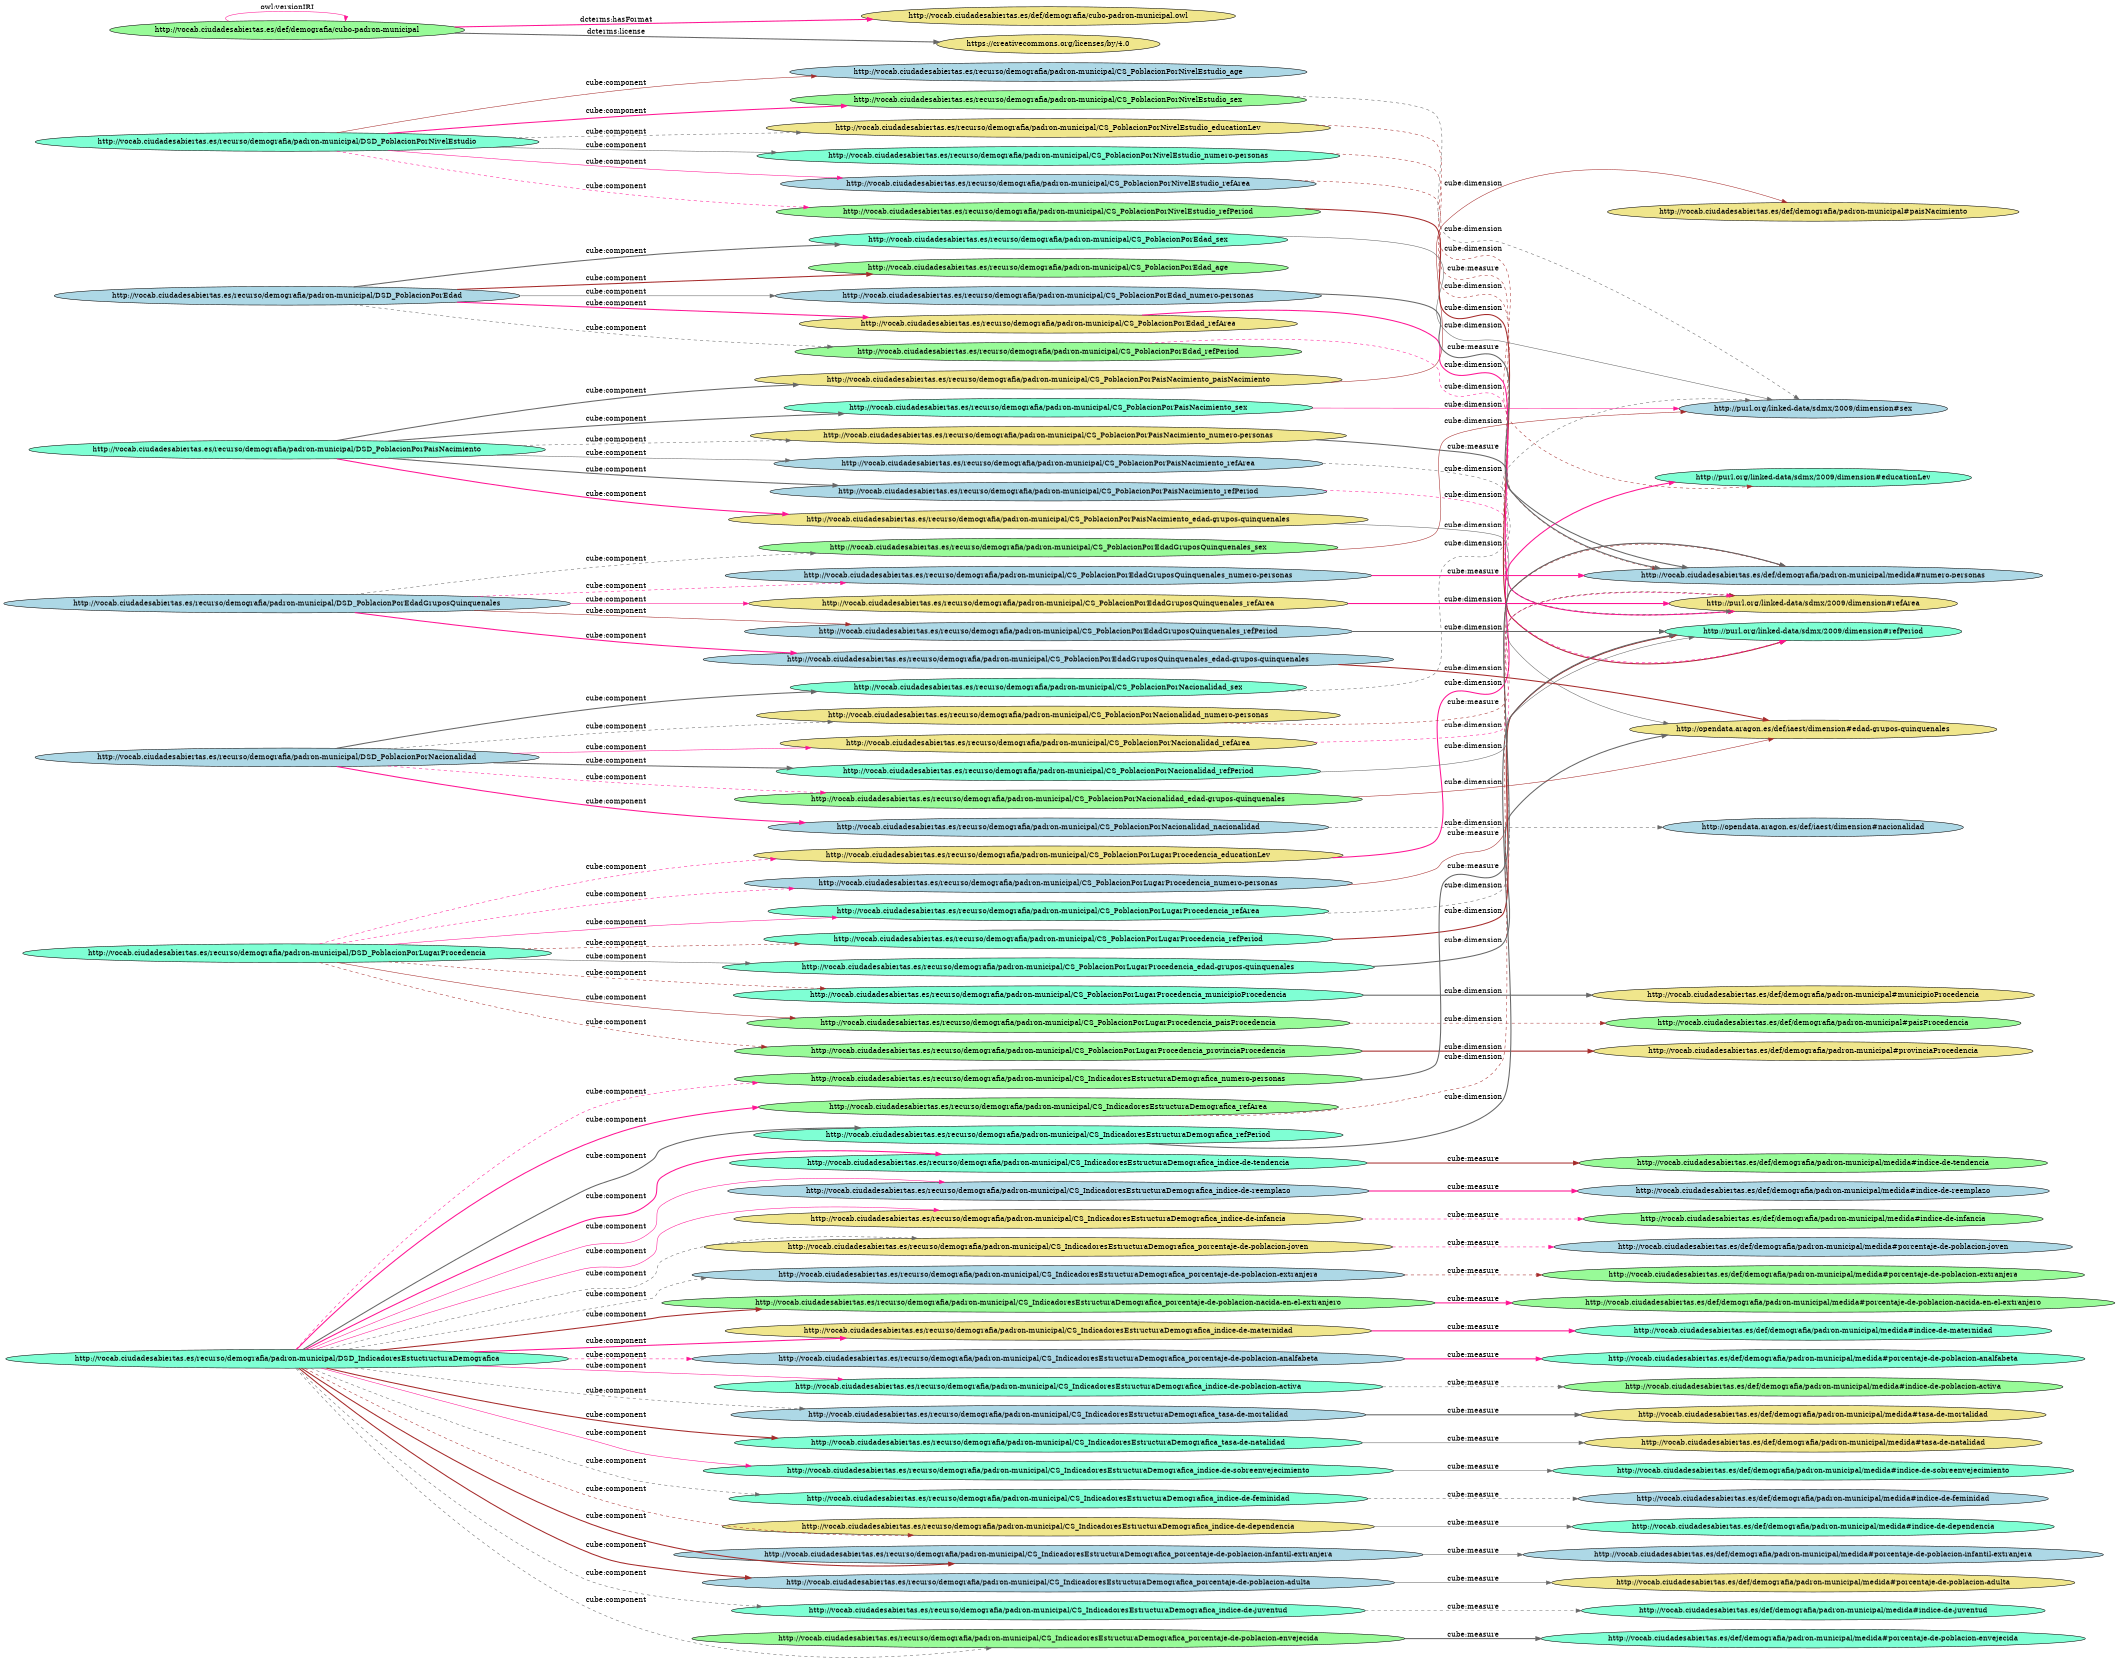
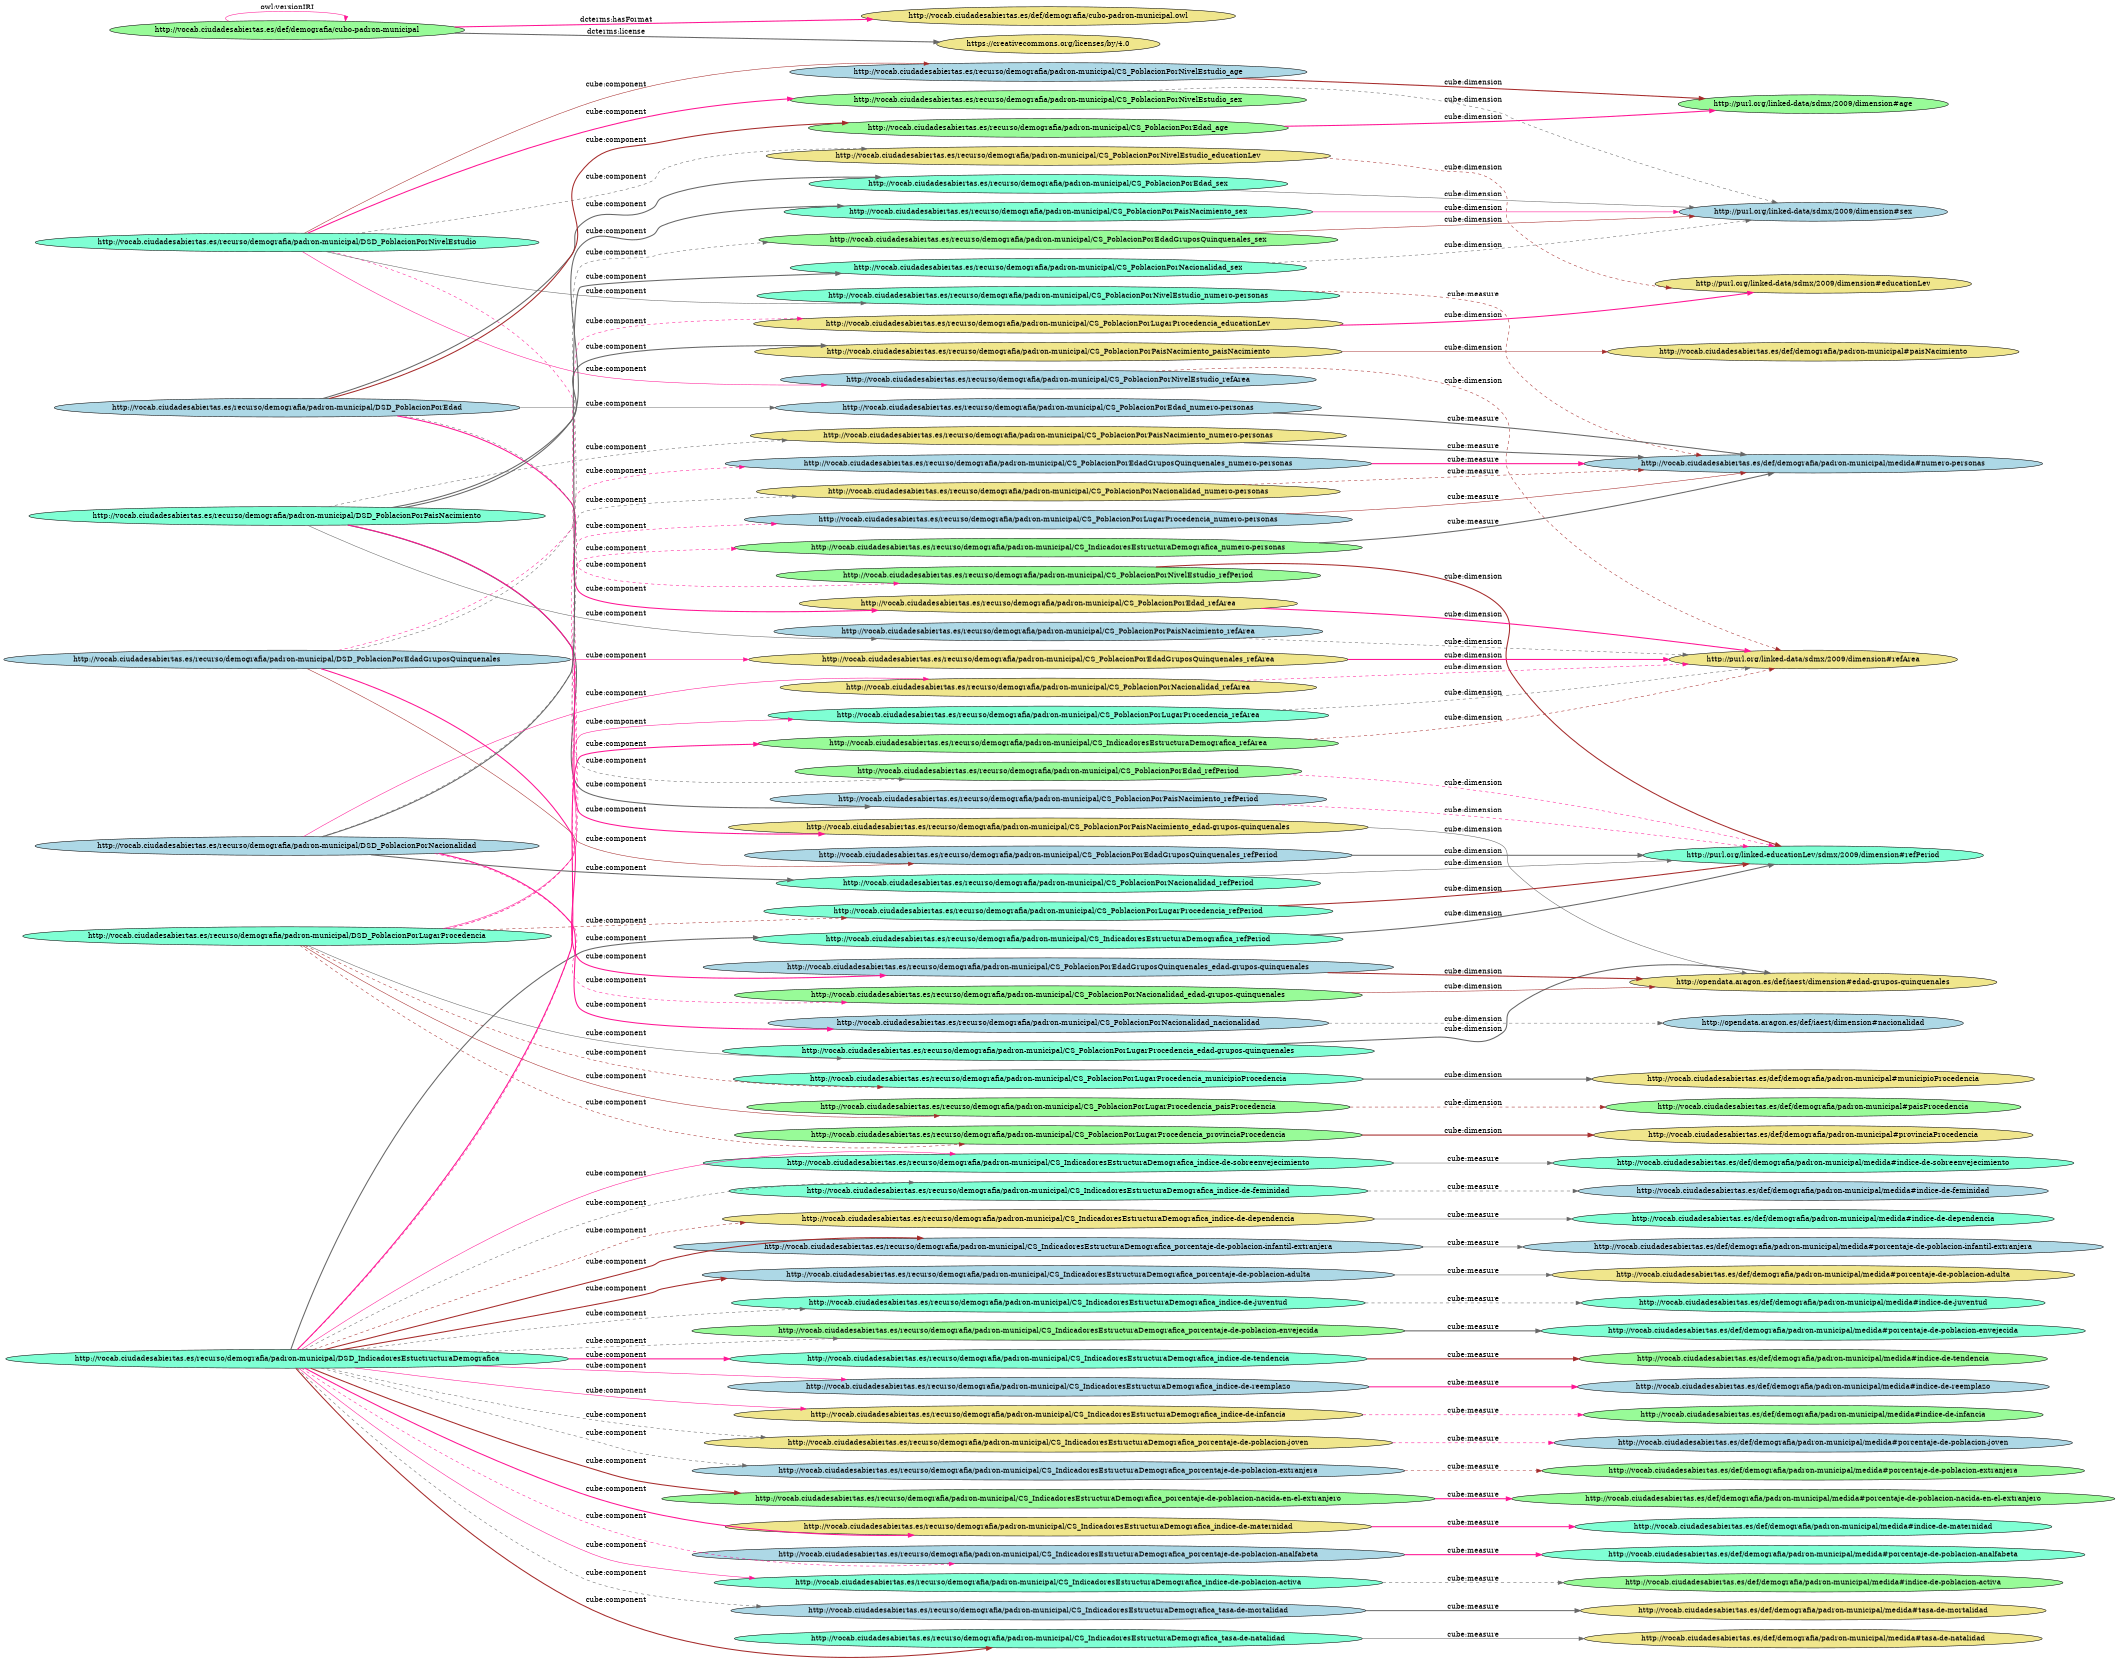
none -> (1813, 104)
(1813, 478) -> (1813, 284)
(1813, 632) -> (1813, 855)
